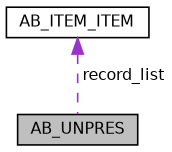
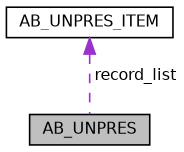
(78, 22) -> (90, 22)
